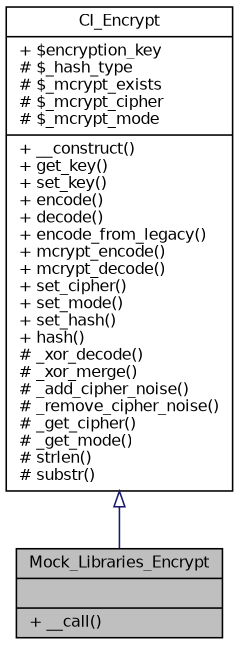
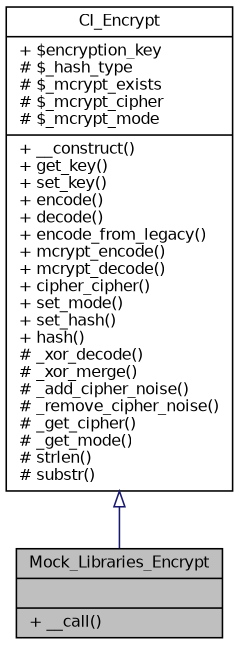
(73, 286) -> (85, 286)
